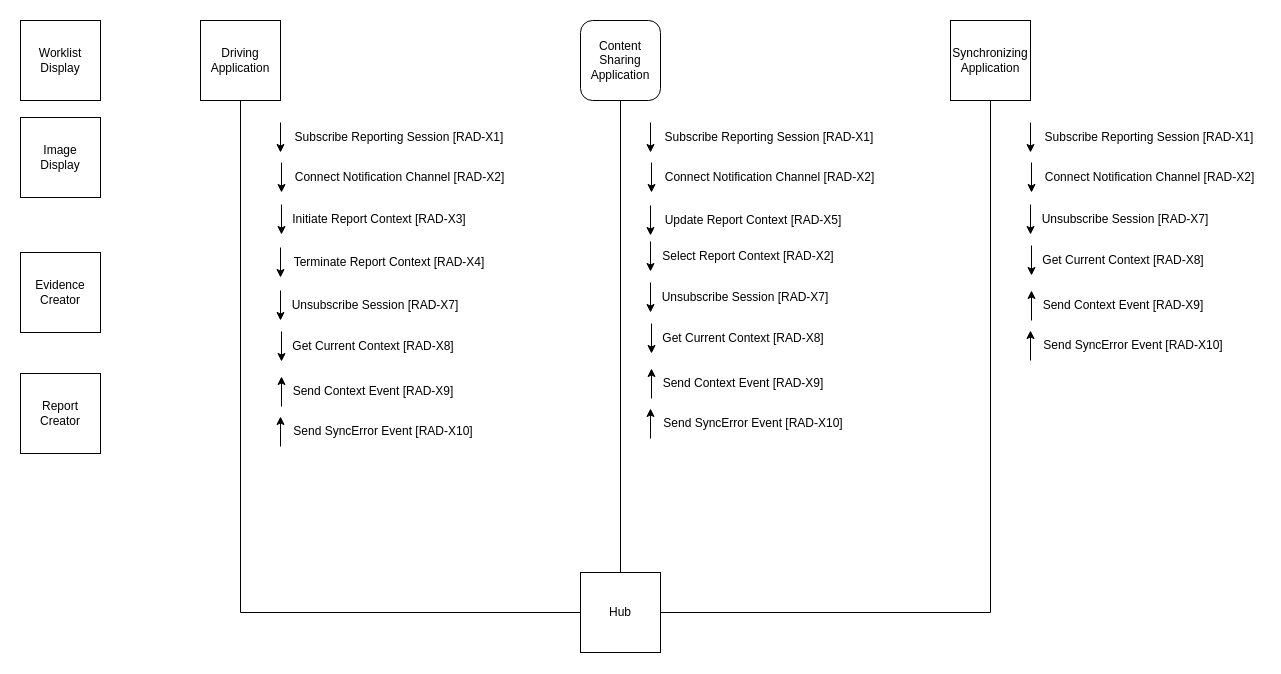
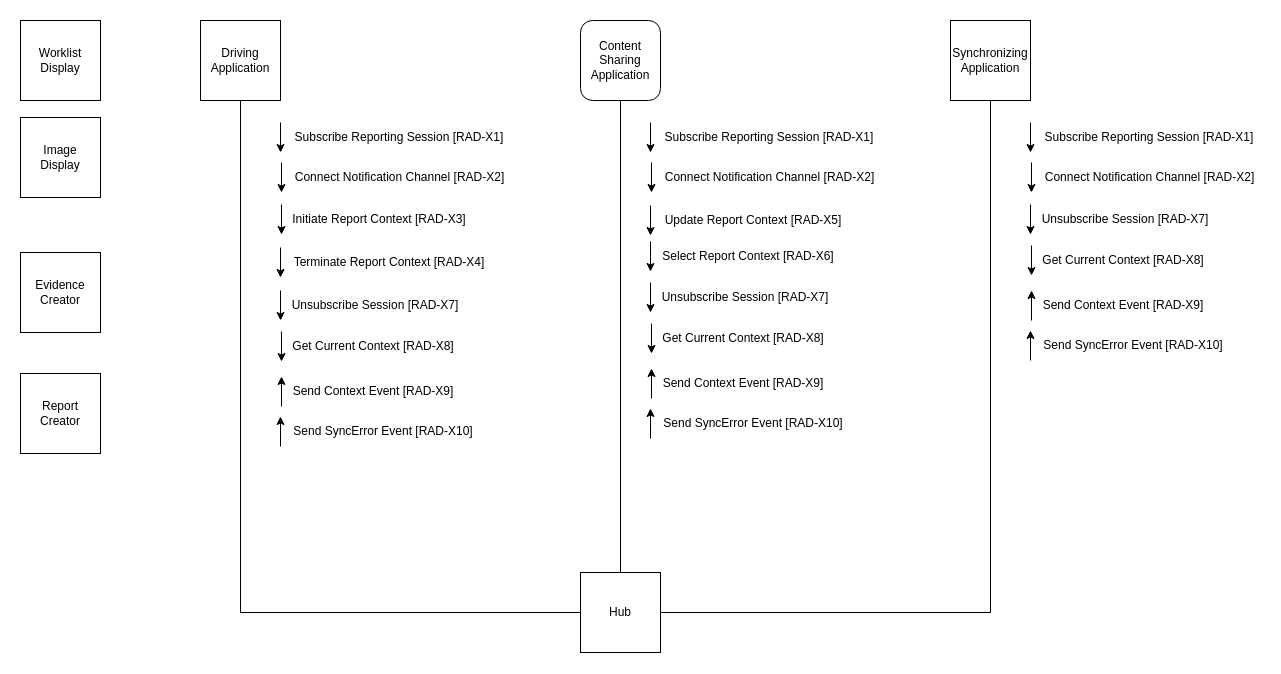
(749, 257) -> (749, 257)
